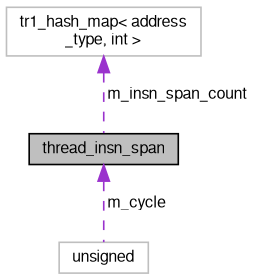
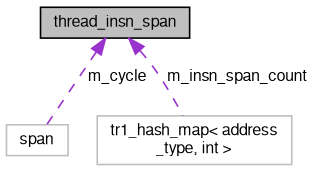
(104, 103) -> (163, 82)
(104, 258) -> (37, 140)
